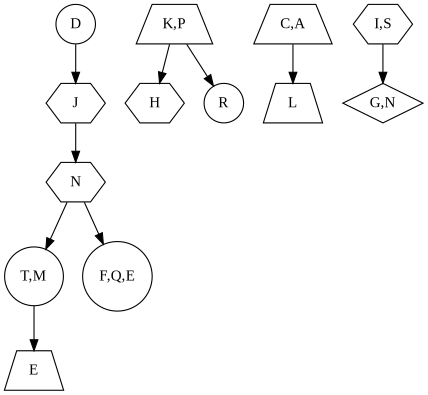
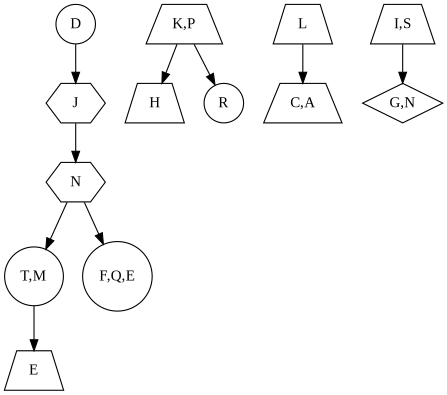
(383, 24) -> (403, 24)
(293, 58) -> (303, 58)
(155, 103) -> (155, 103)
